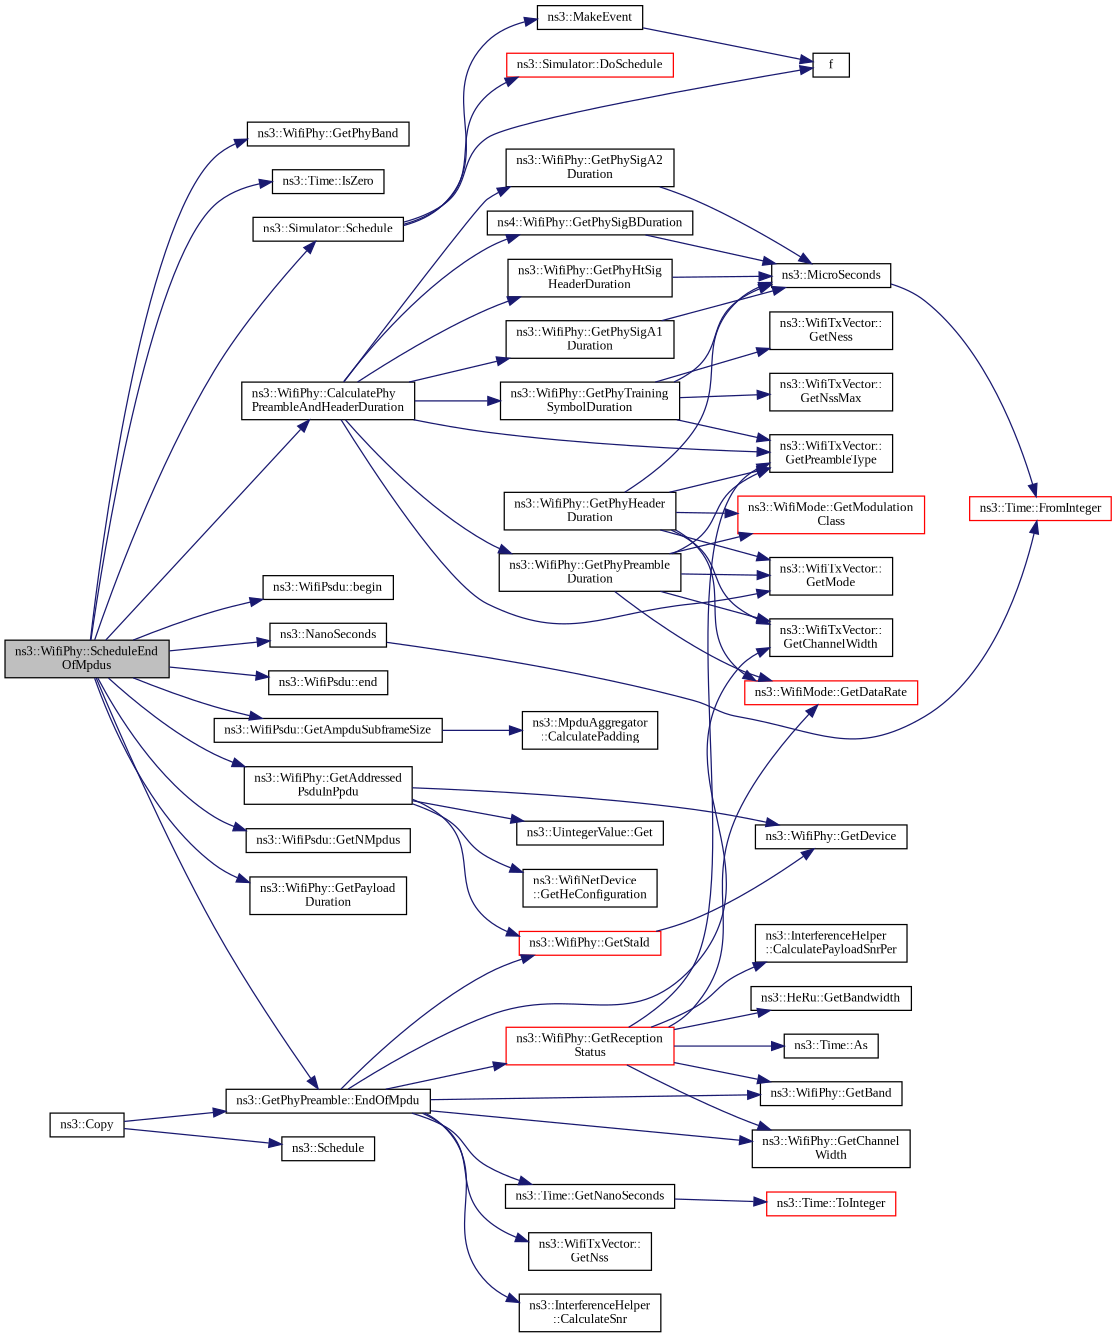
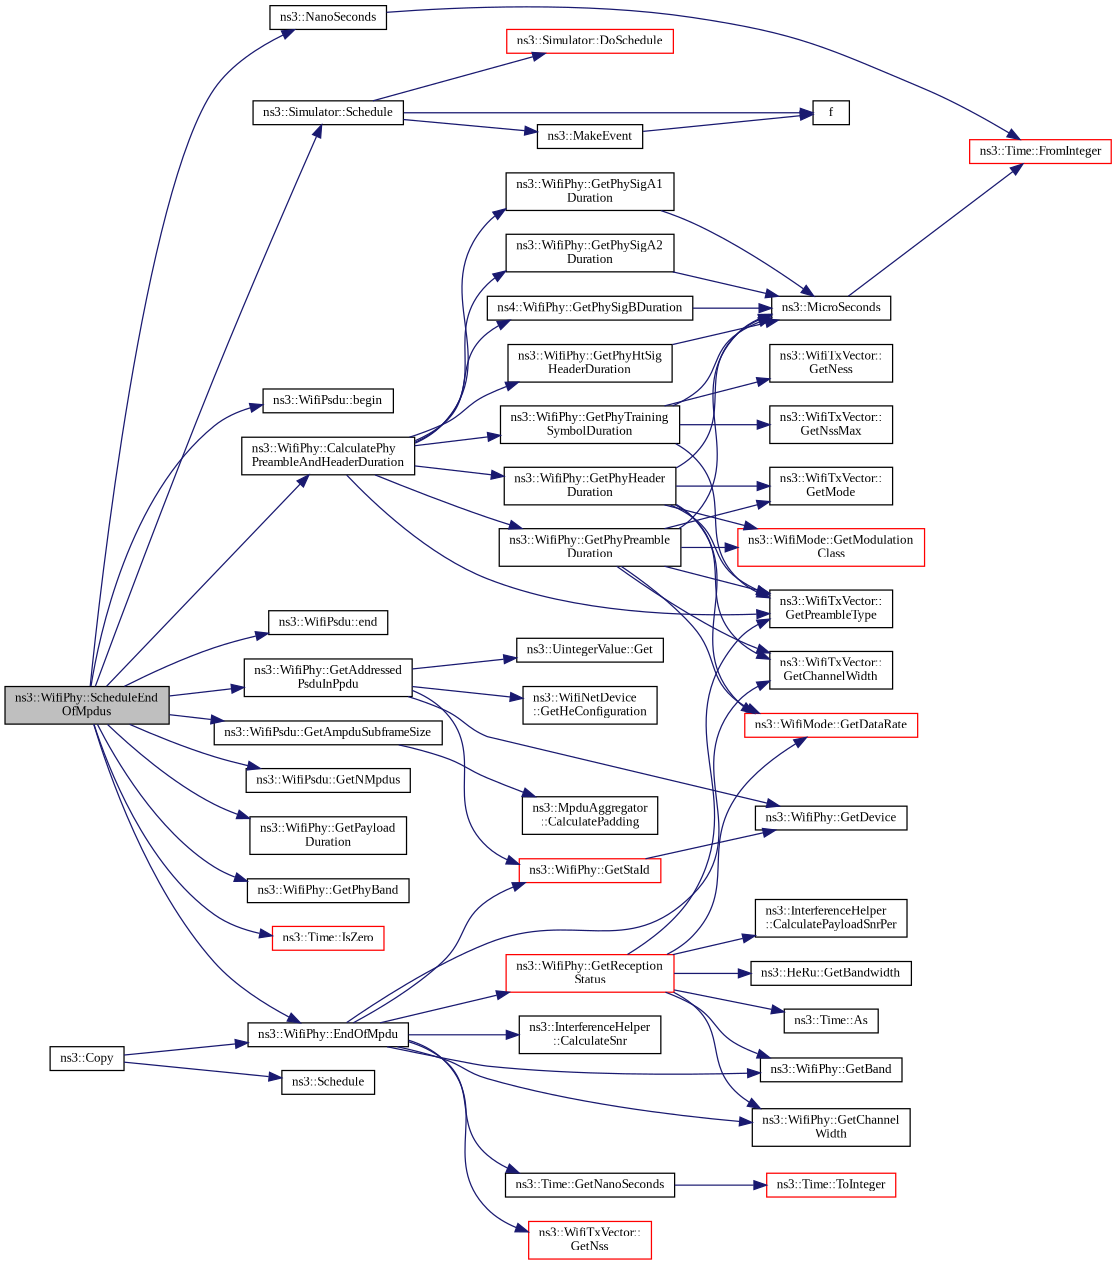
(328, 182) -> (328, 938)
none -> (716, 439)
(505, 611) -> (453, 470)
(328, 1101) -> (328, 1035)
(590, 1252) -> (590, 1240)
